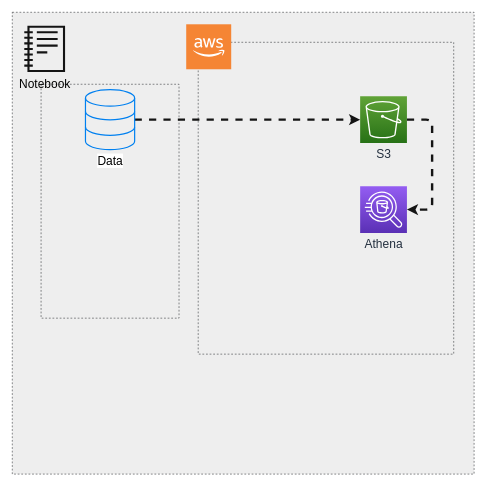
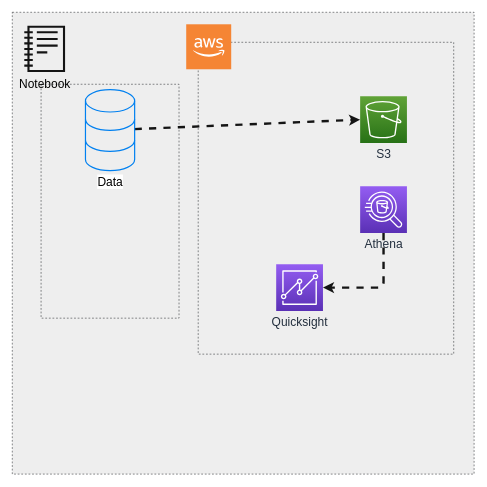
(110, 120) -> (110, 130)
(432, 161) -> none
none -> (383, 285)
none -> (300, 288)
